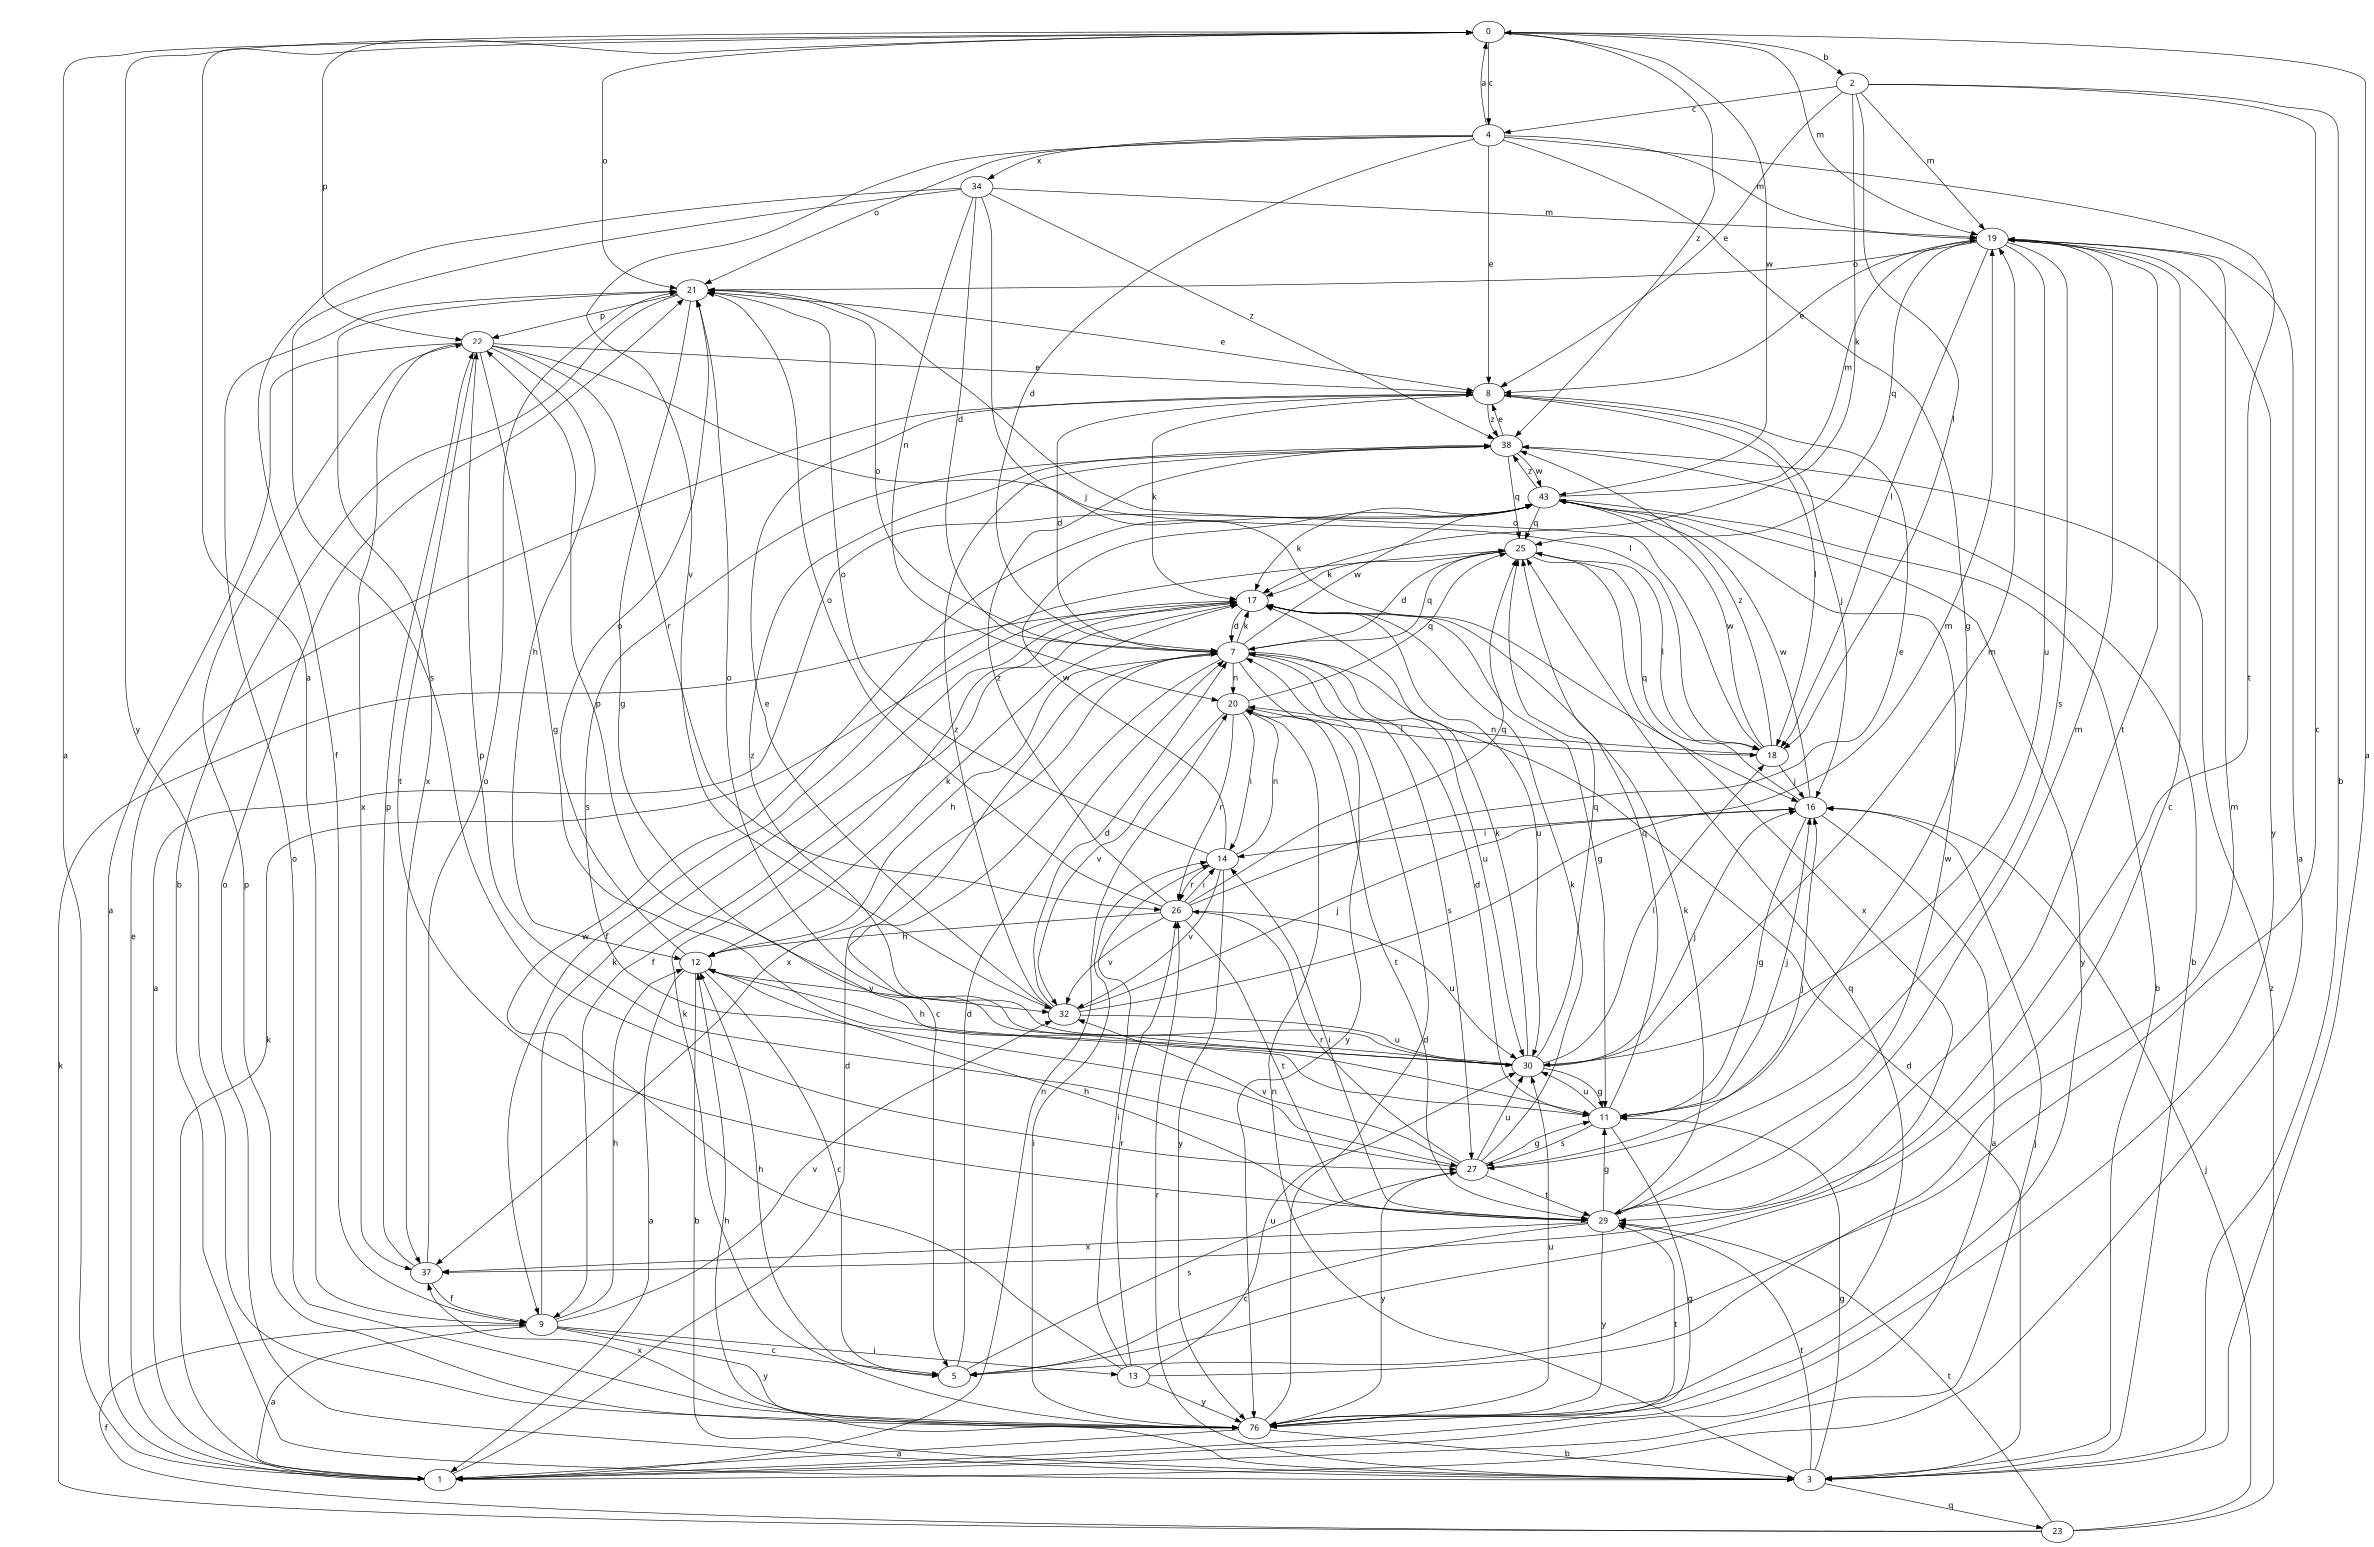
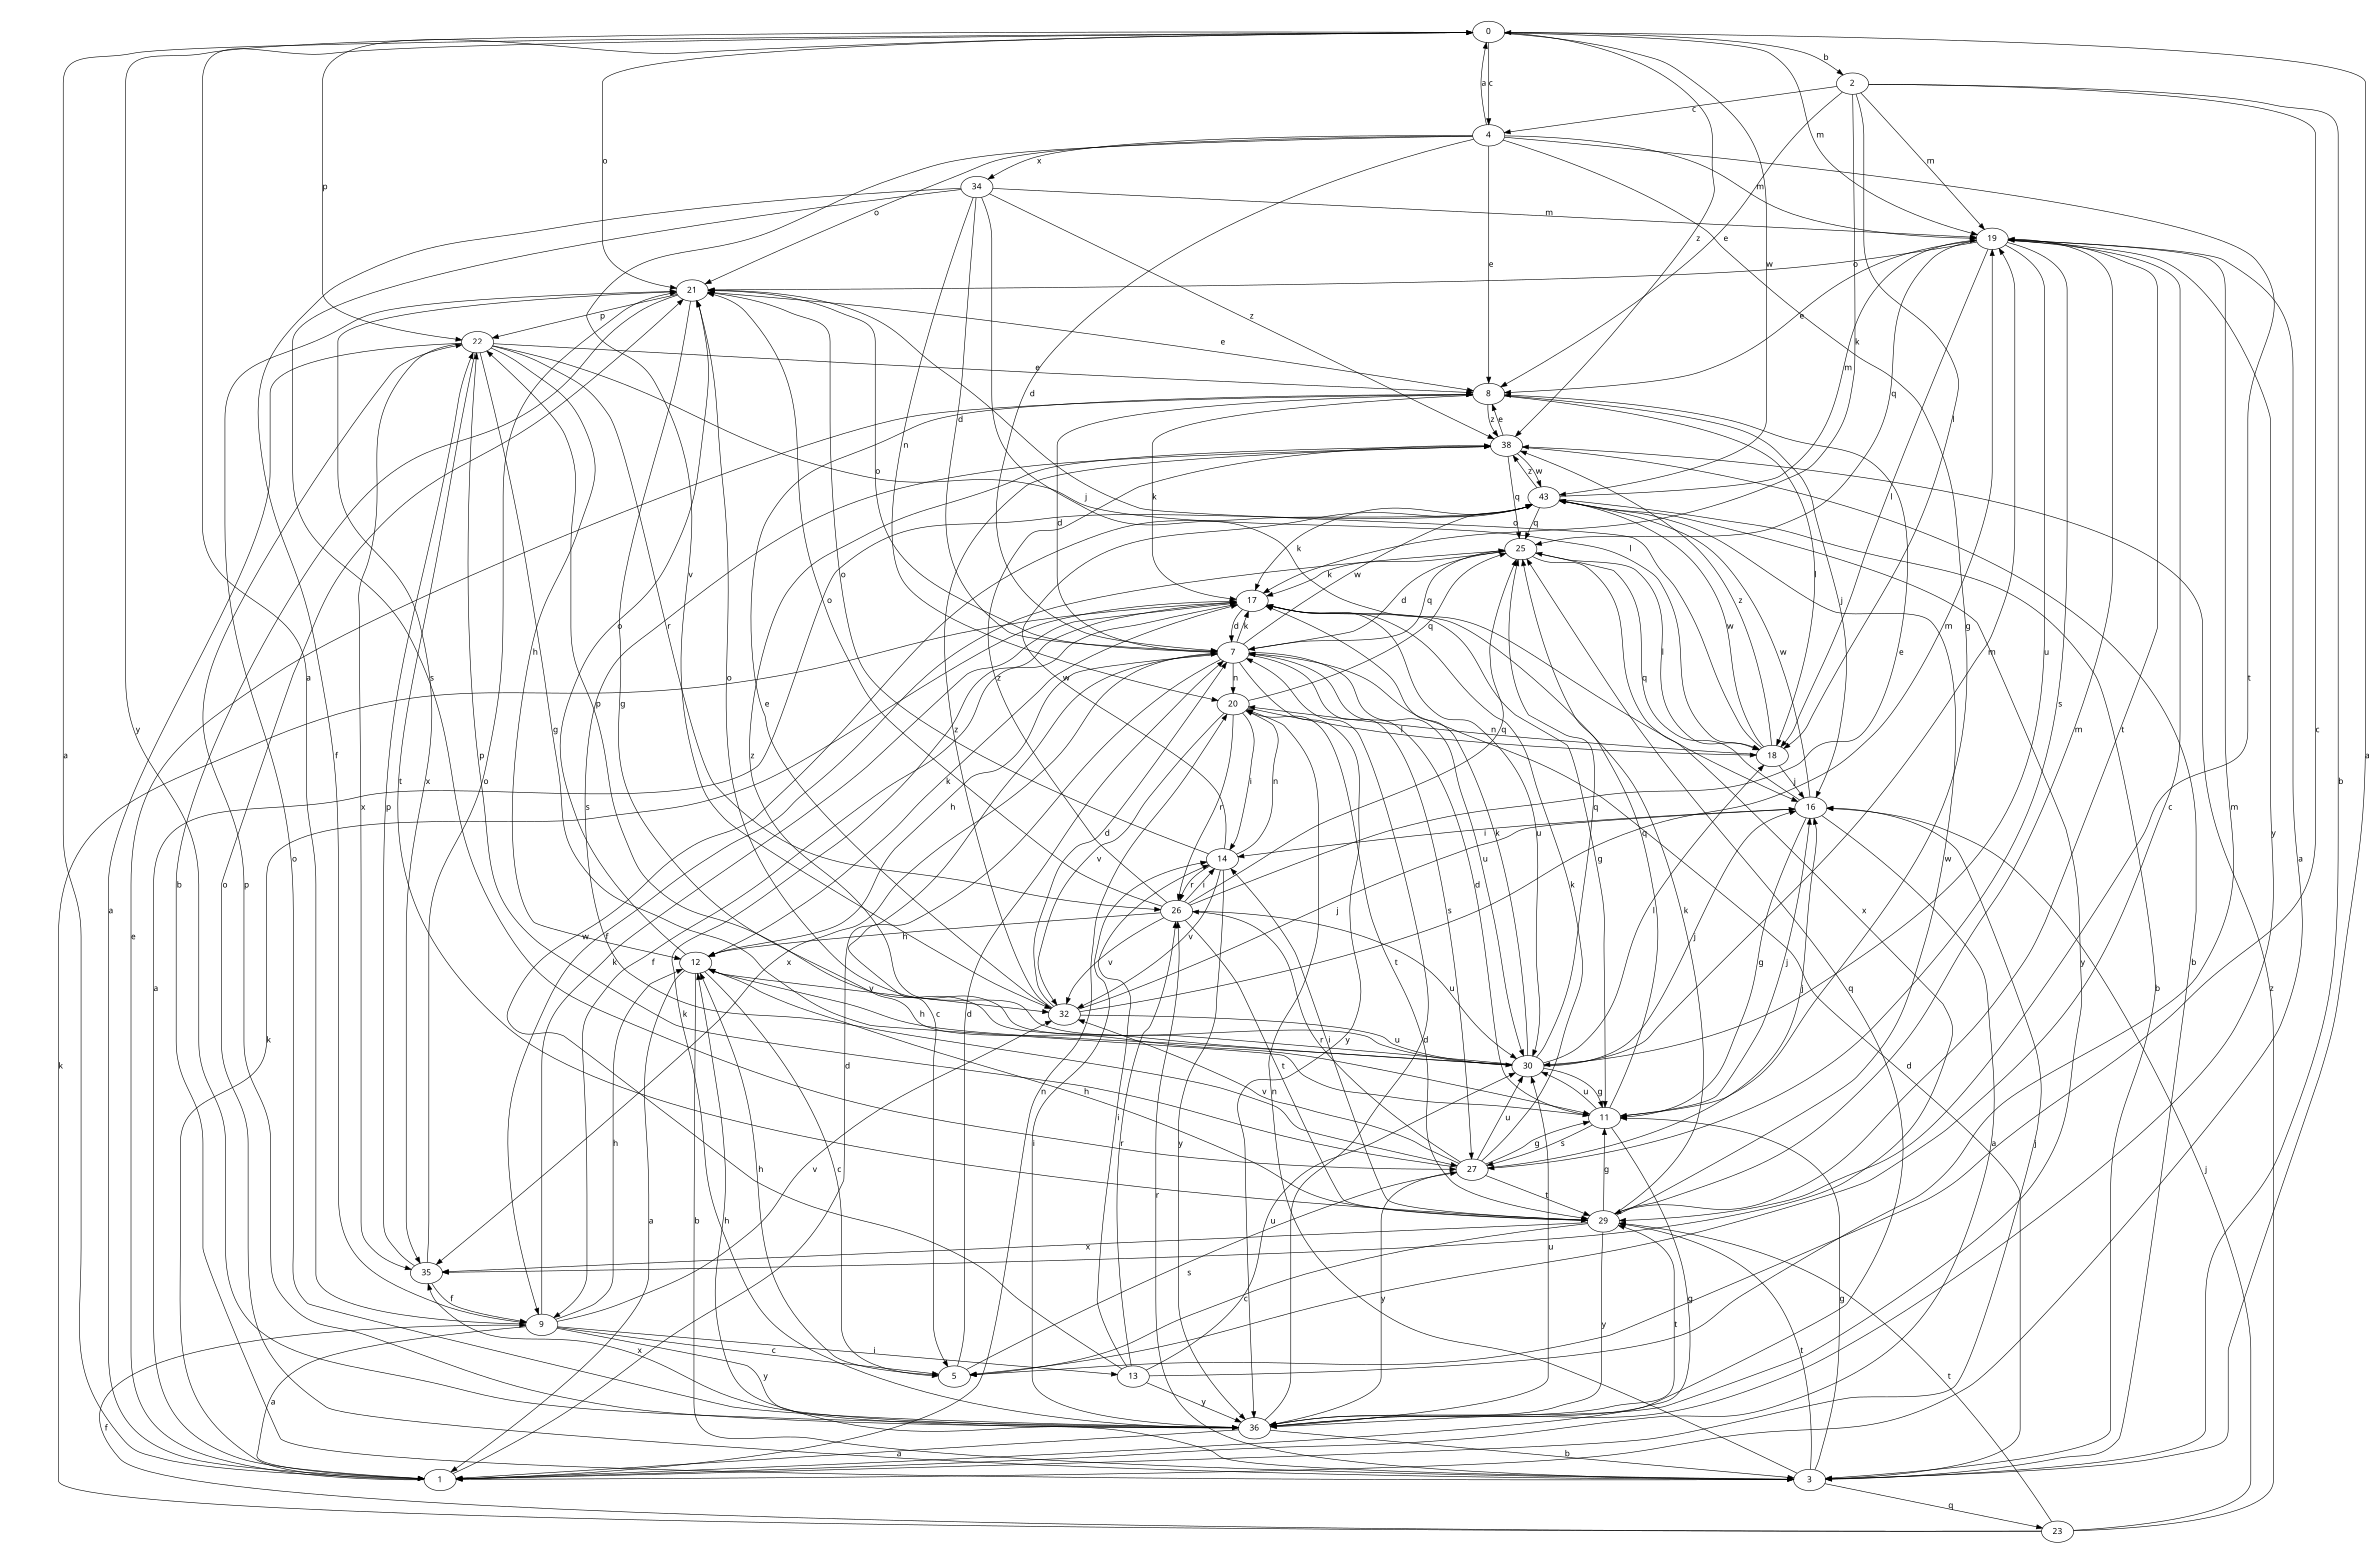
(426, 1273) -> (426, 1273)
(1255, 1428) -> (1255, 1428)
